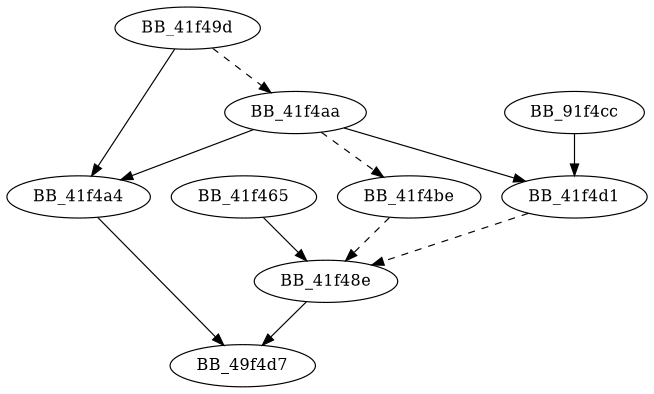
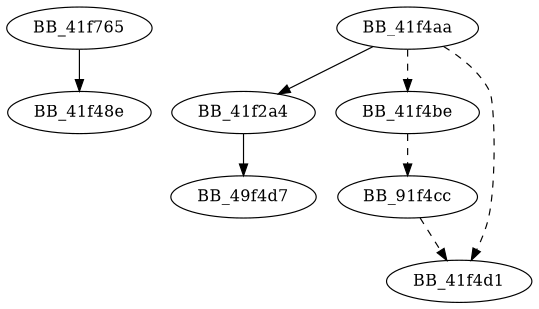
(188, 28) -> none
(574, 149) -> (430, 234)
(429, 153) -> (494, 139)
(79, 197) -> (244, 113)
(244, 197) -> (79, 28)
(372, 235) -> (408, 149)
(456, 237) -> none
(289, 319) -> none
